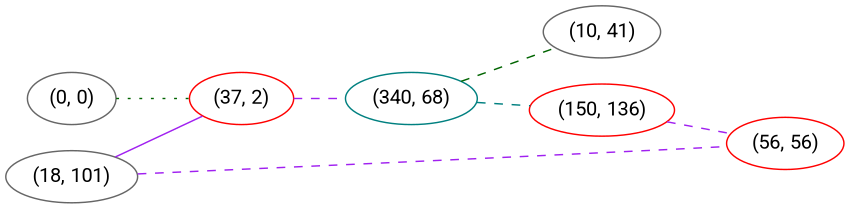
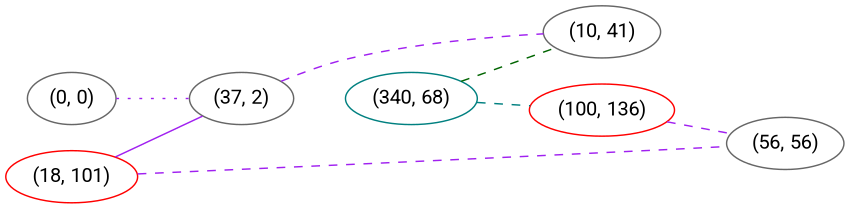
(153, 99) -> (153, 99)
(242, 99) -> (242, 99)
(319, 99) -> (410, 47)
(602, 110) -> (602, 110)
(785, 143) -> (785, 143)
(72, 177) -> (72, 177)
